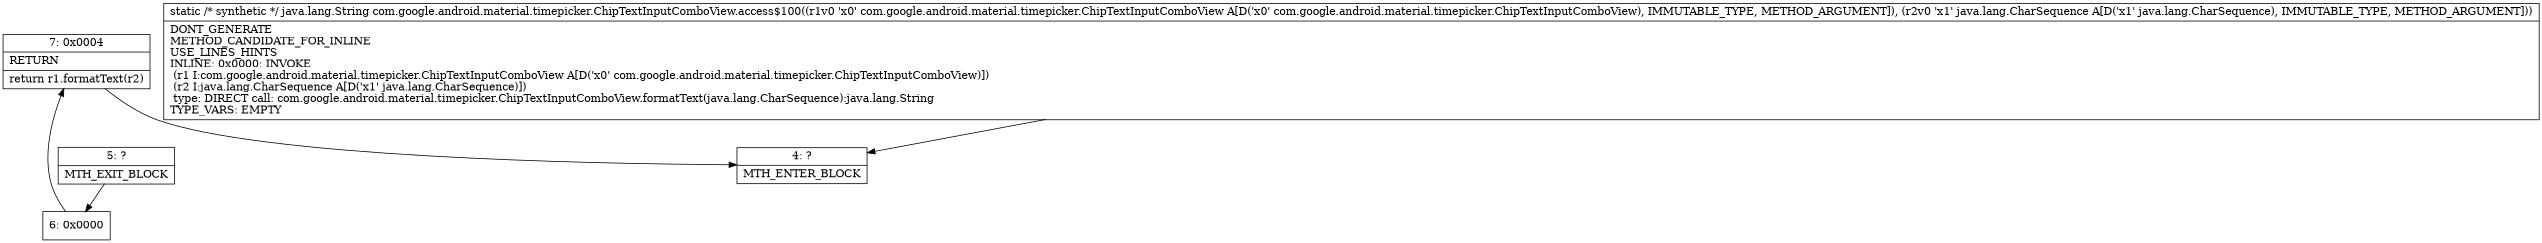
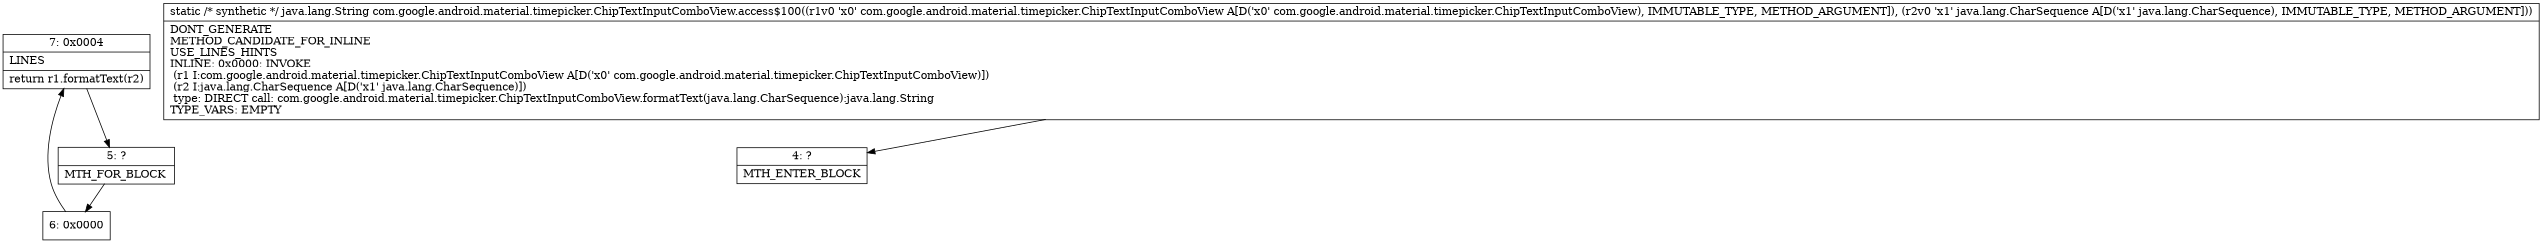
(34, 61) -> (27, 61)
(411, 155) -> (97, 114)
(116, 174) -> (115, 174)
